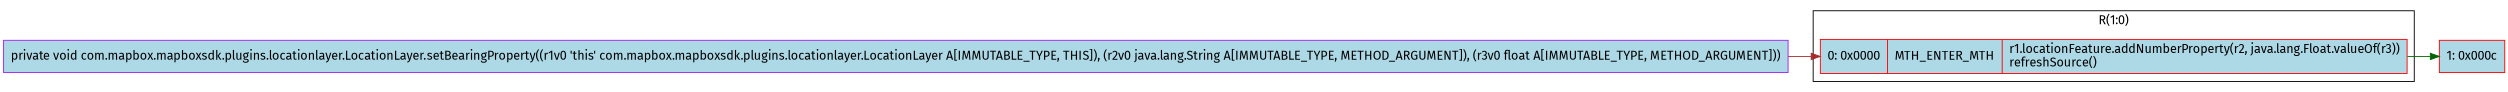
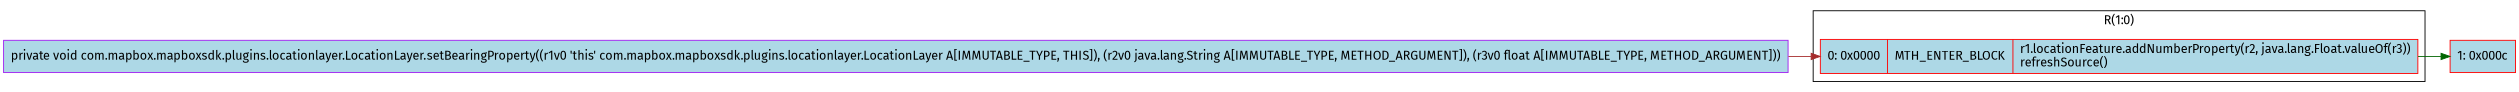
(1945, 56) -> (1950, 56)
